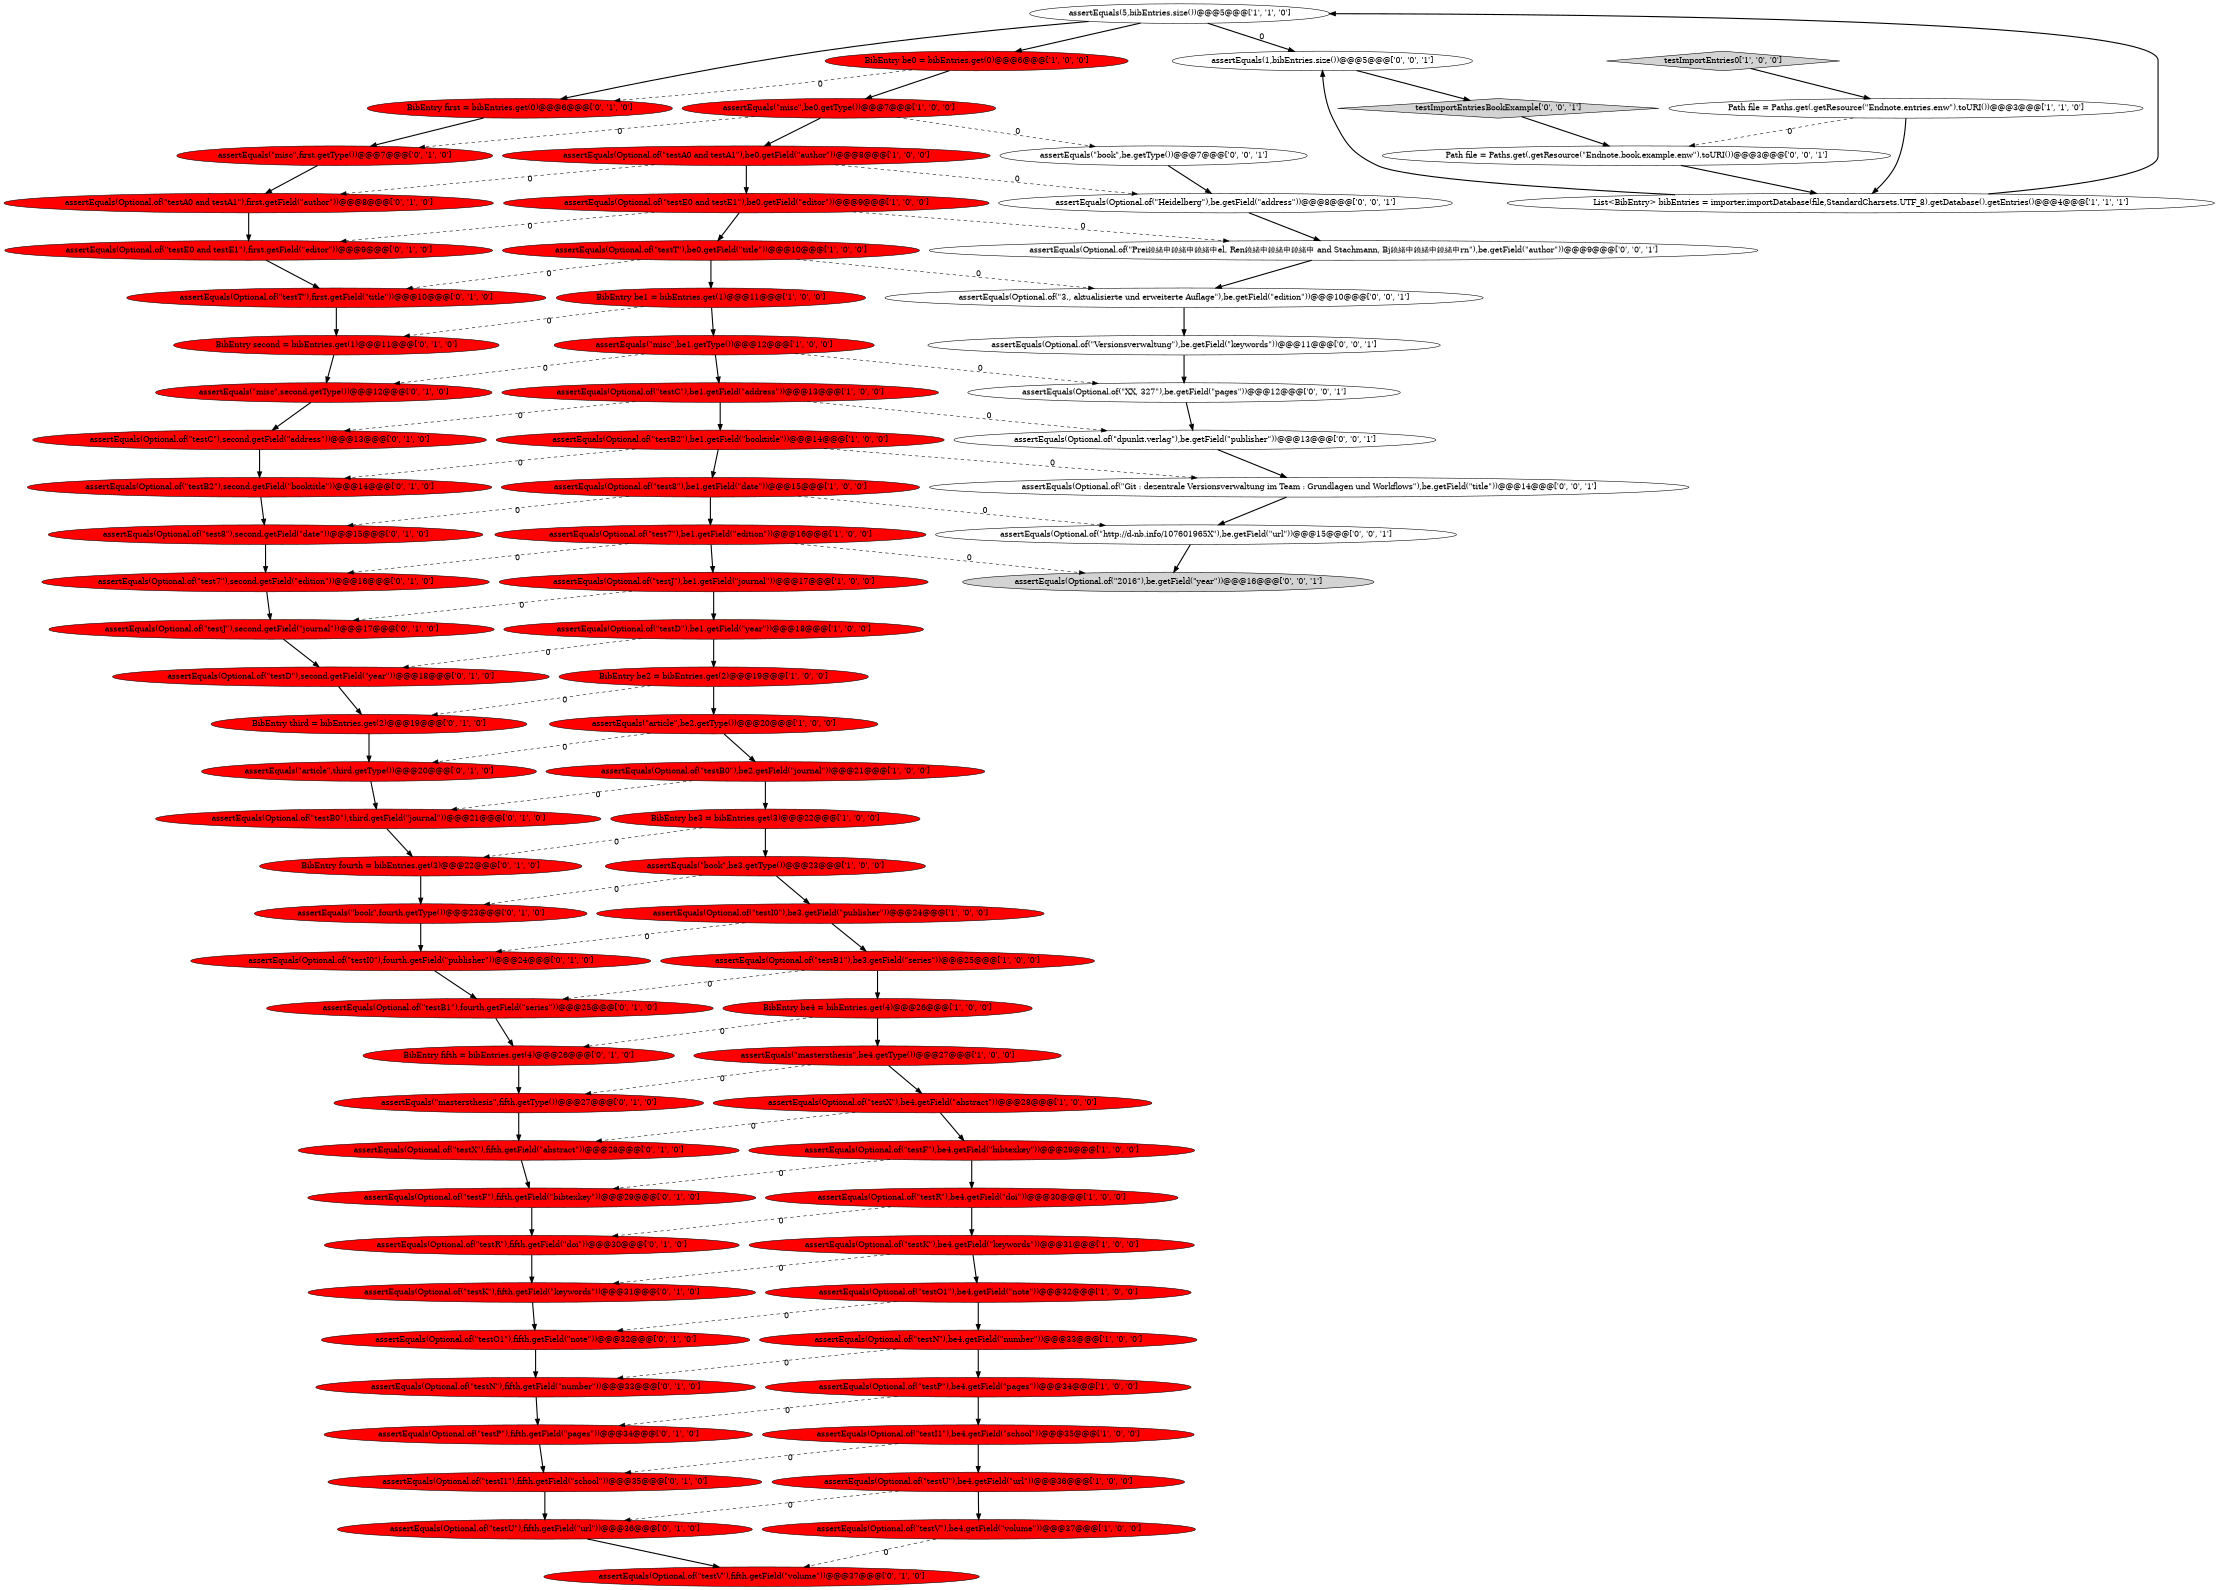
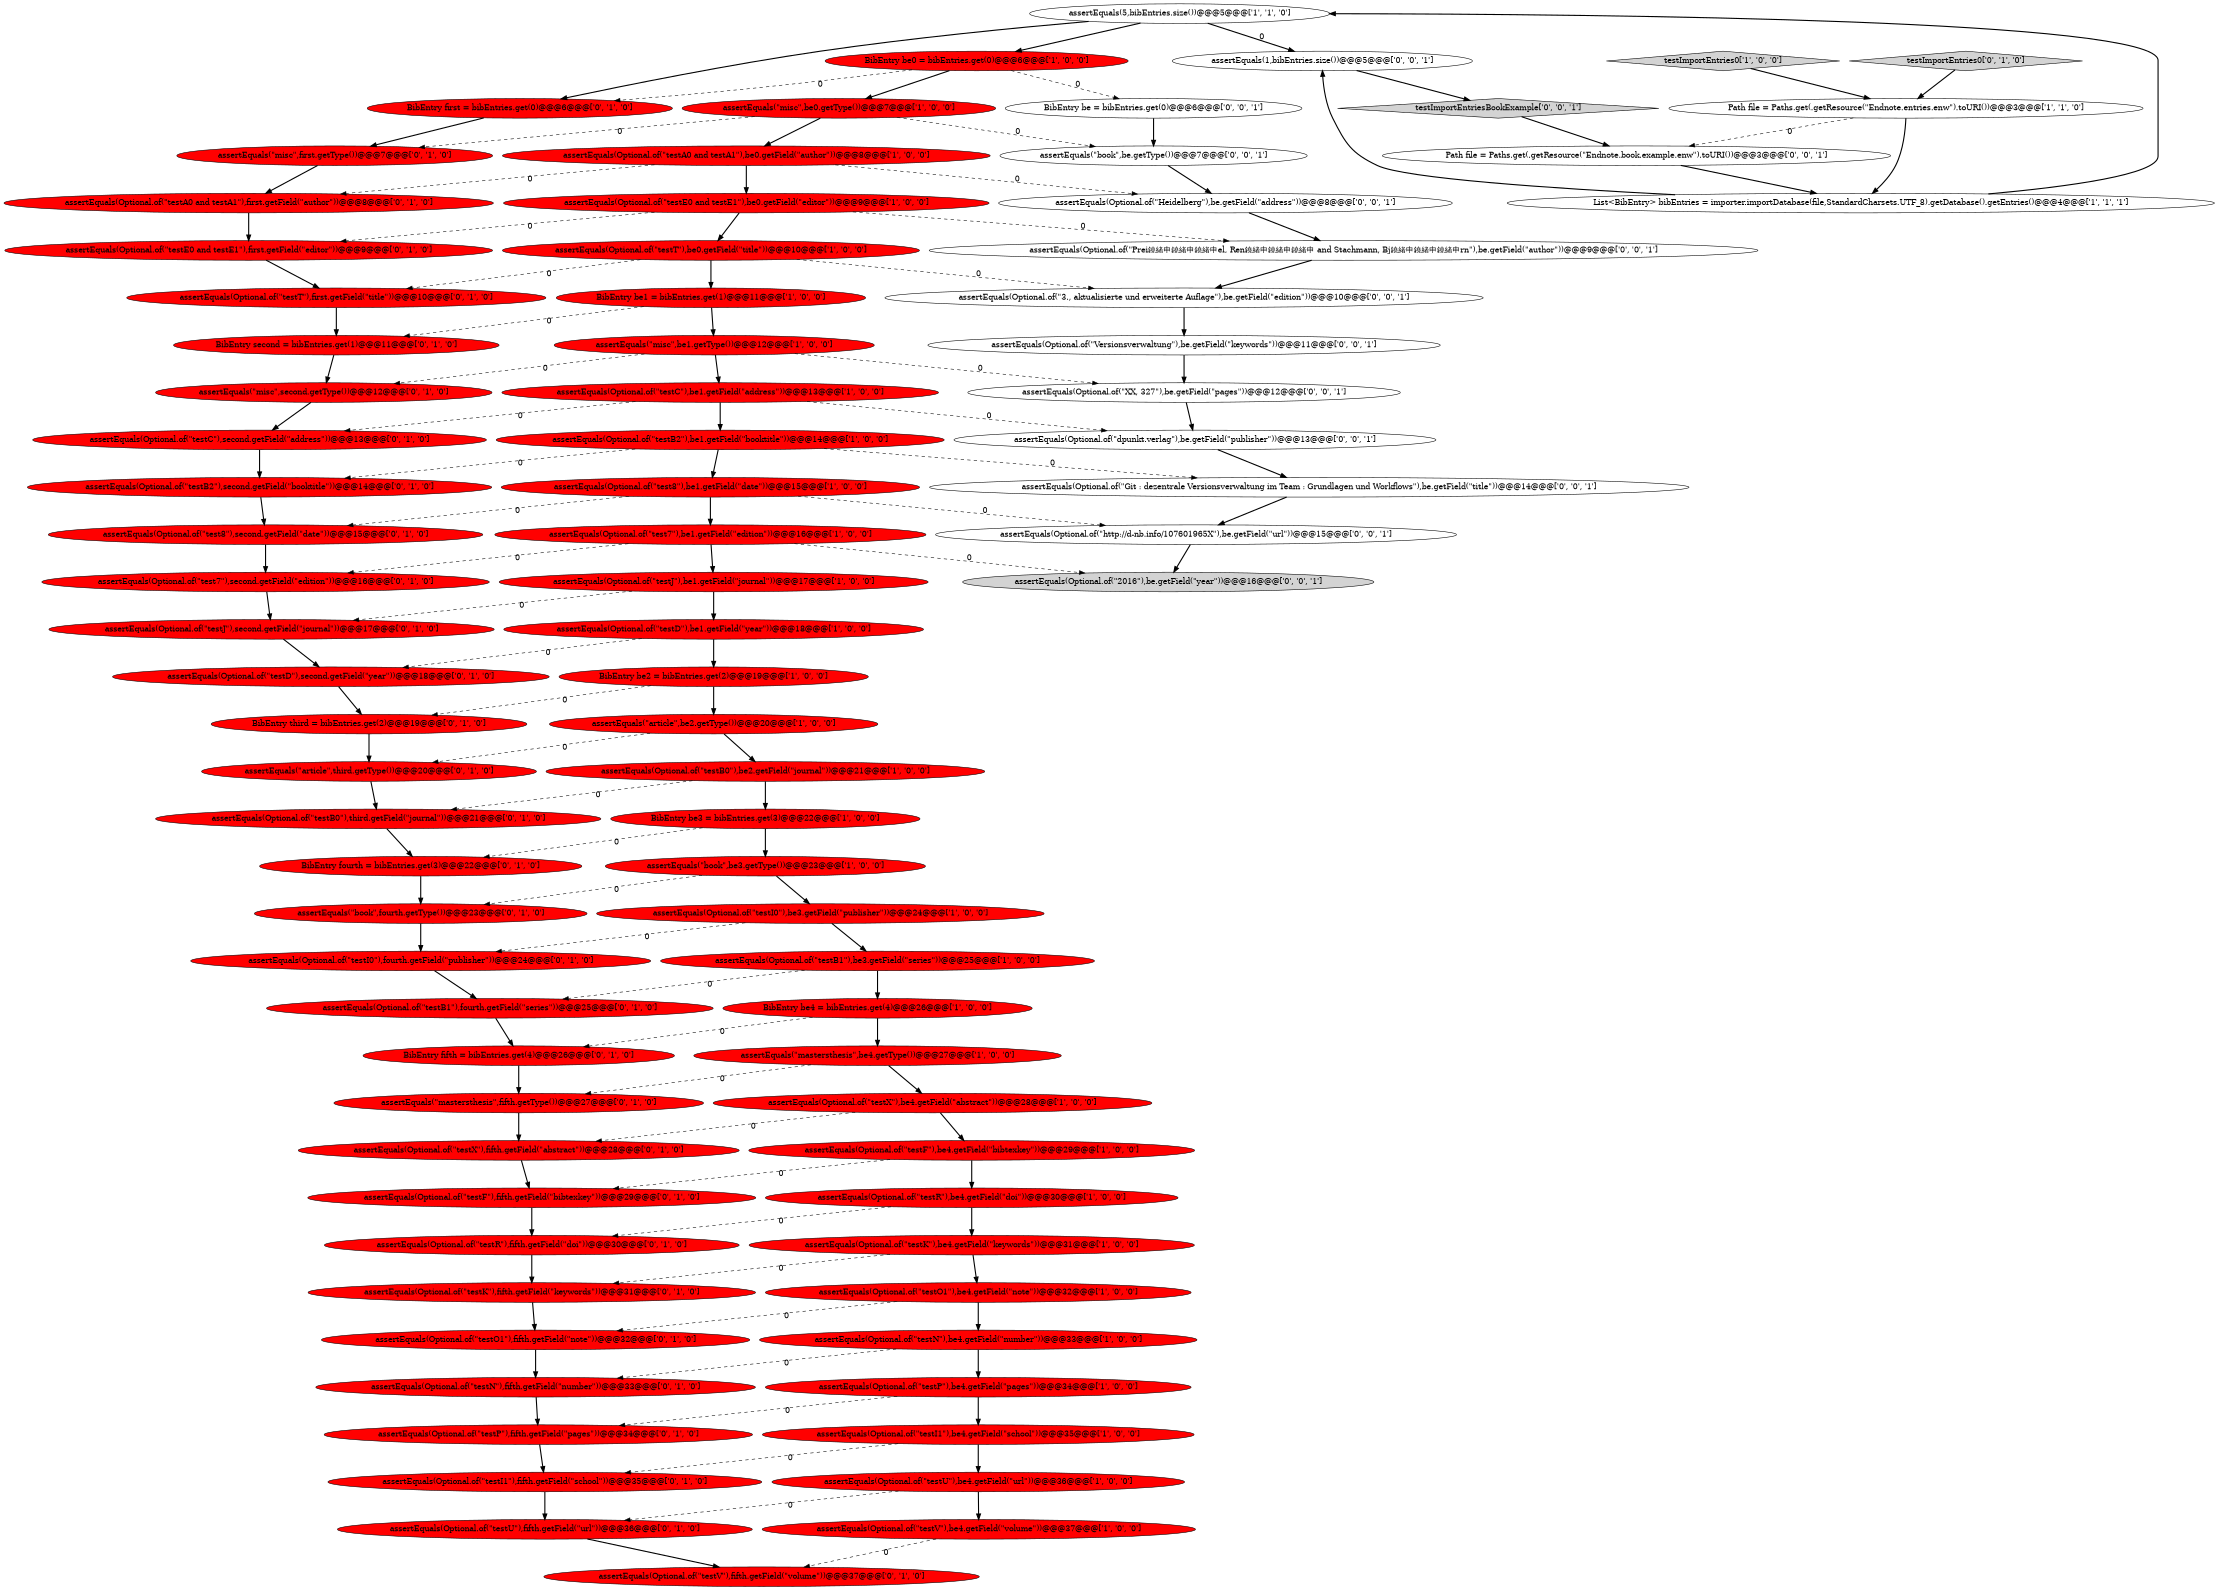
none -> (1966, 61)
none -> (1154, 108)
